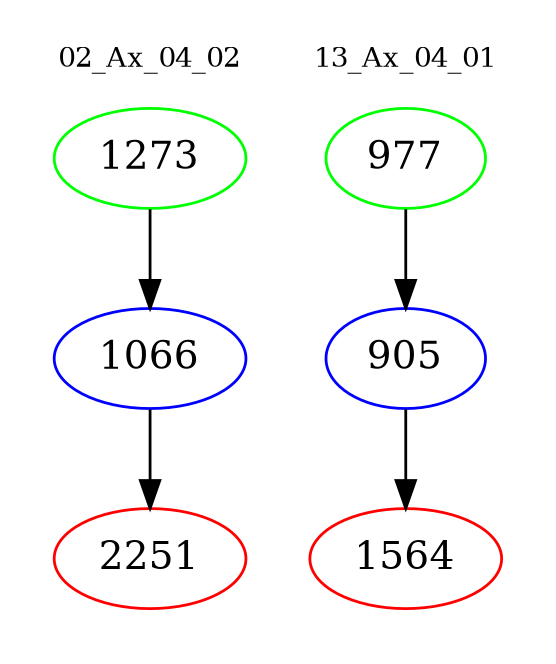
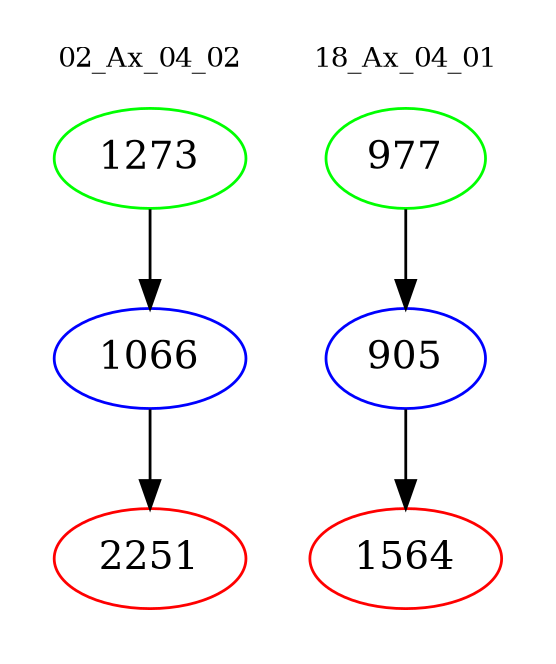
(406, 60) -> (406, 60)
